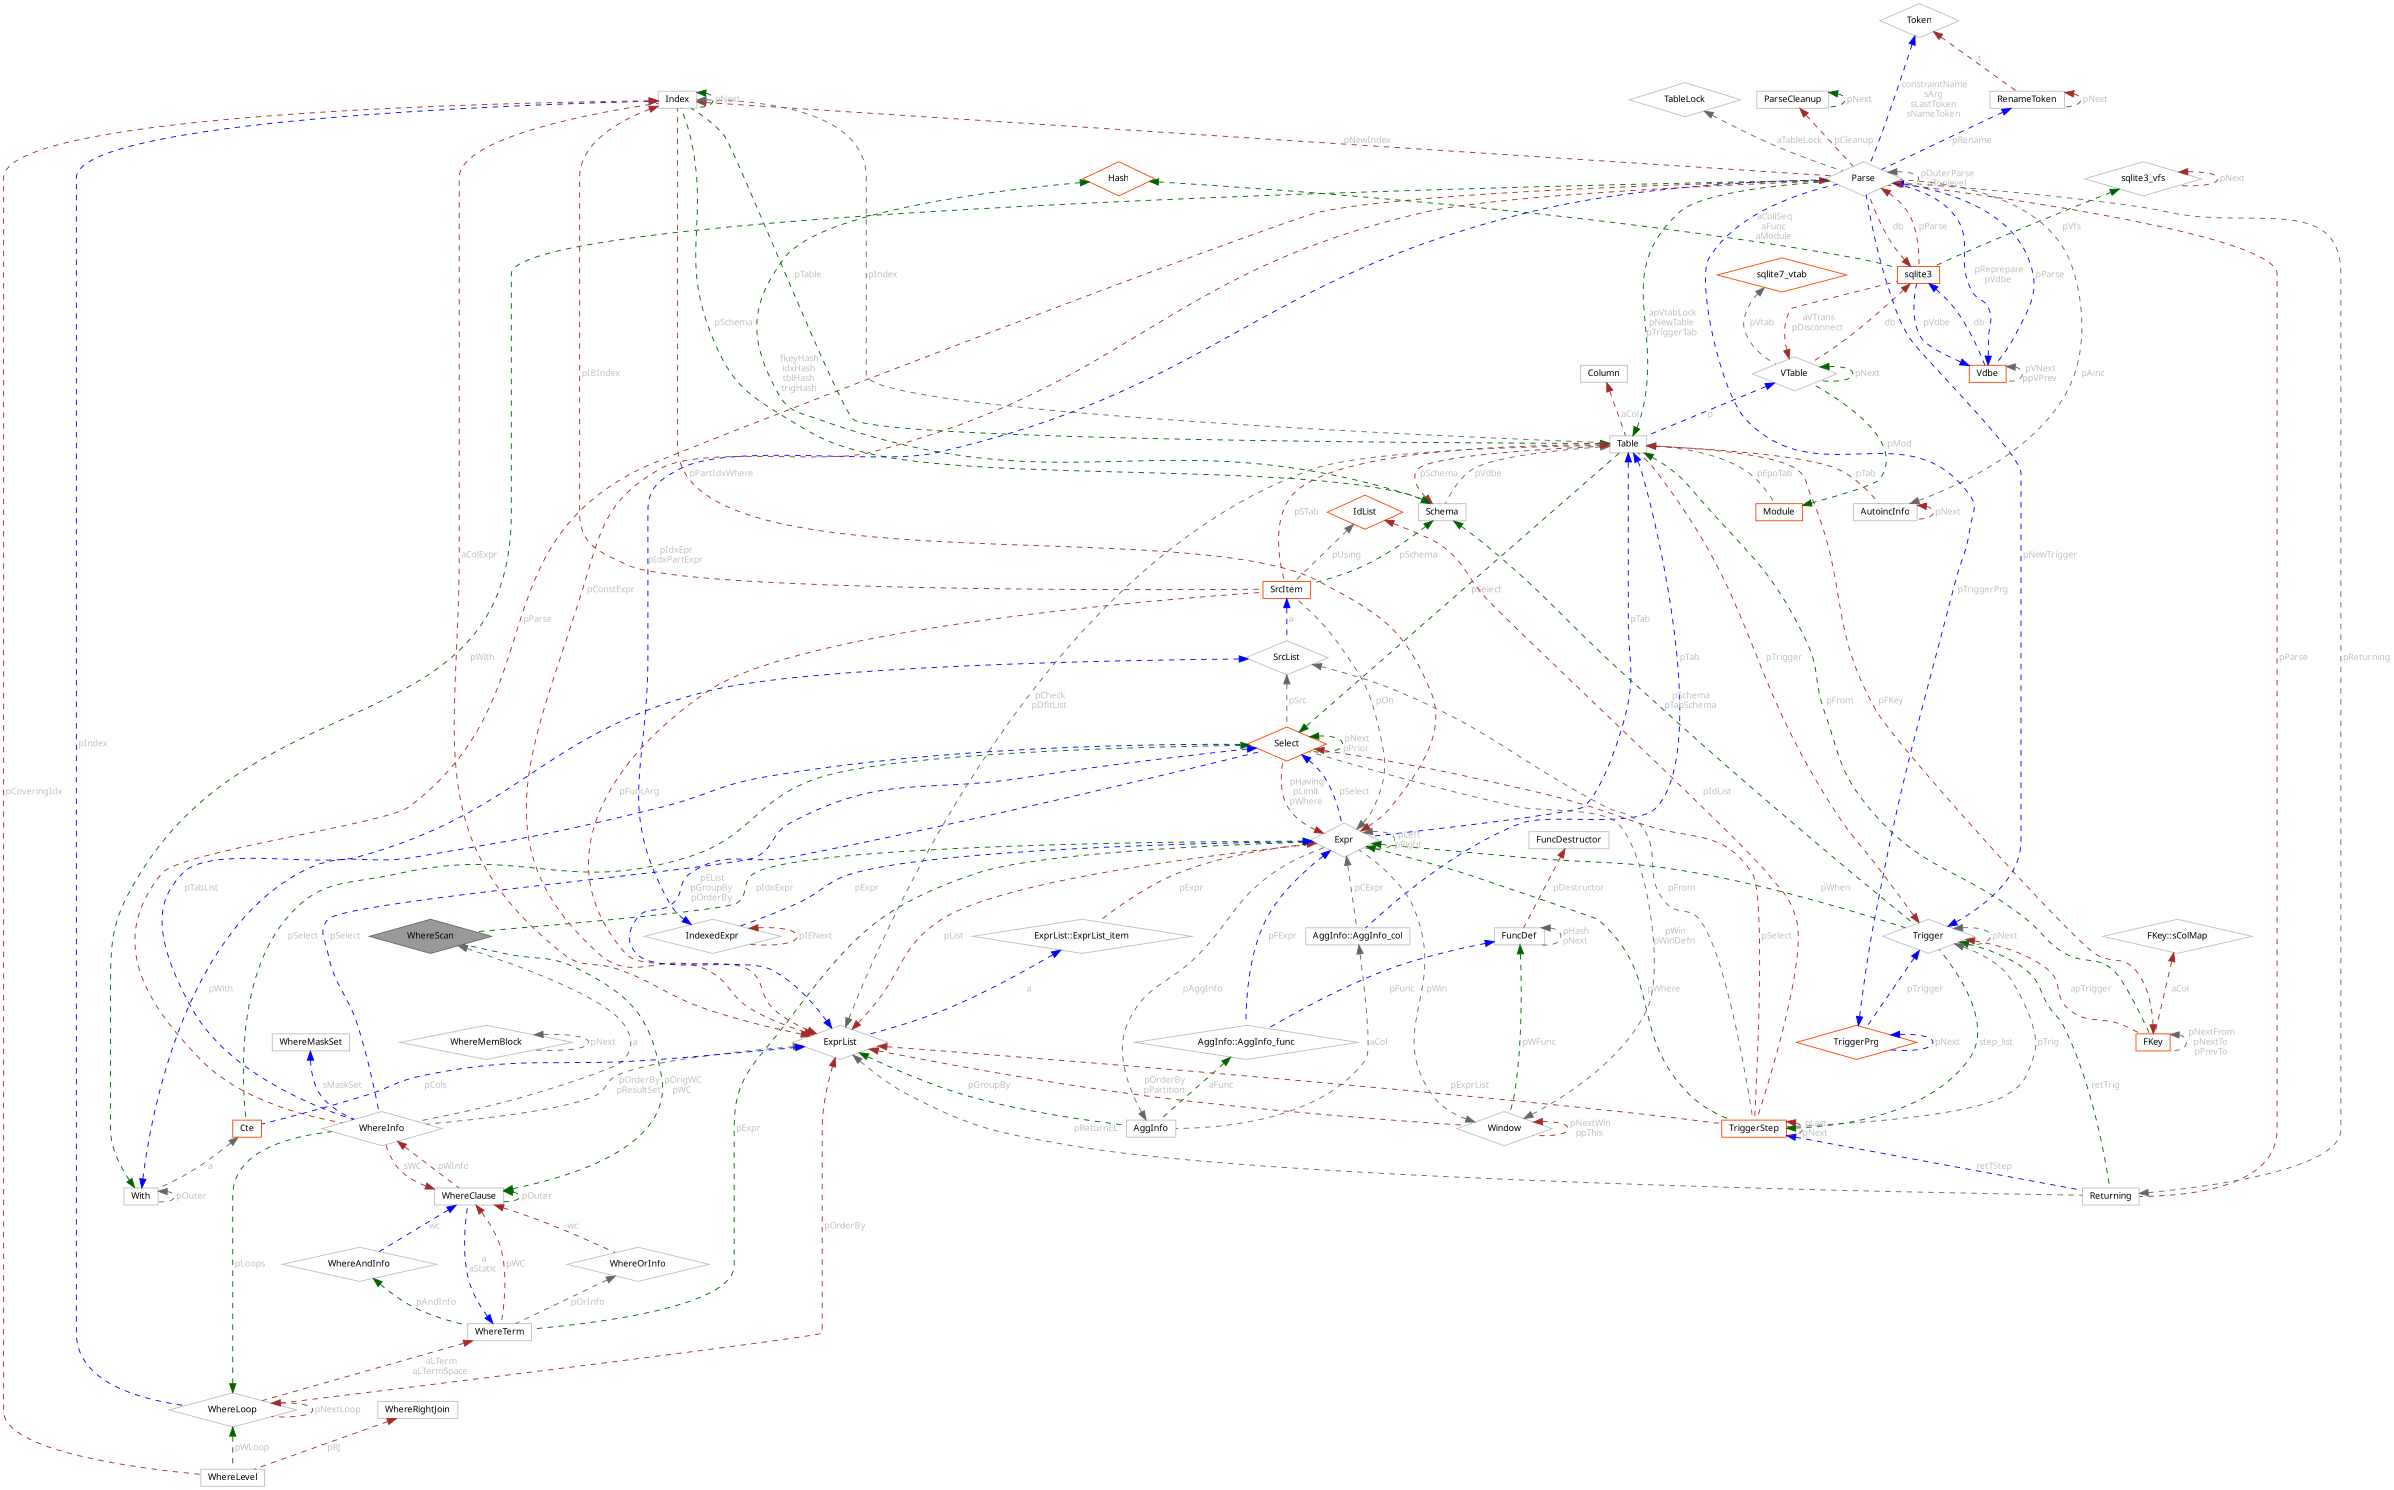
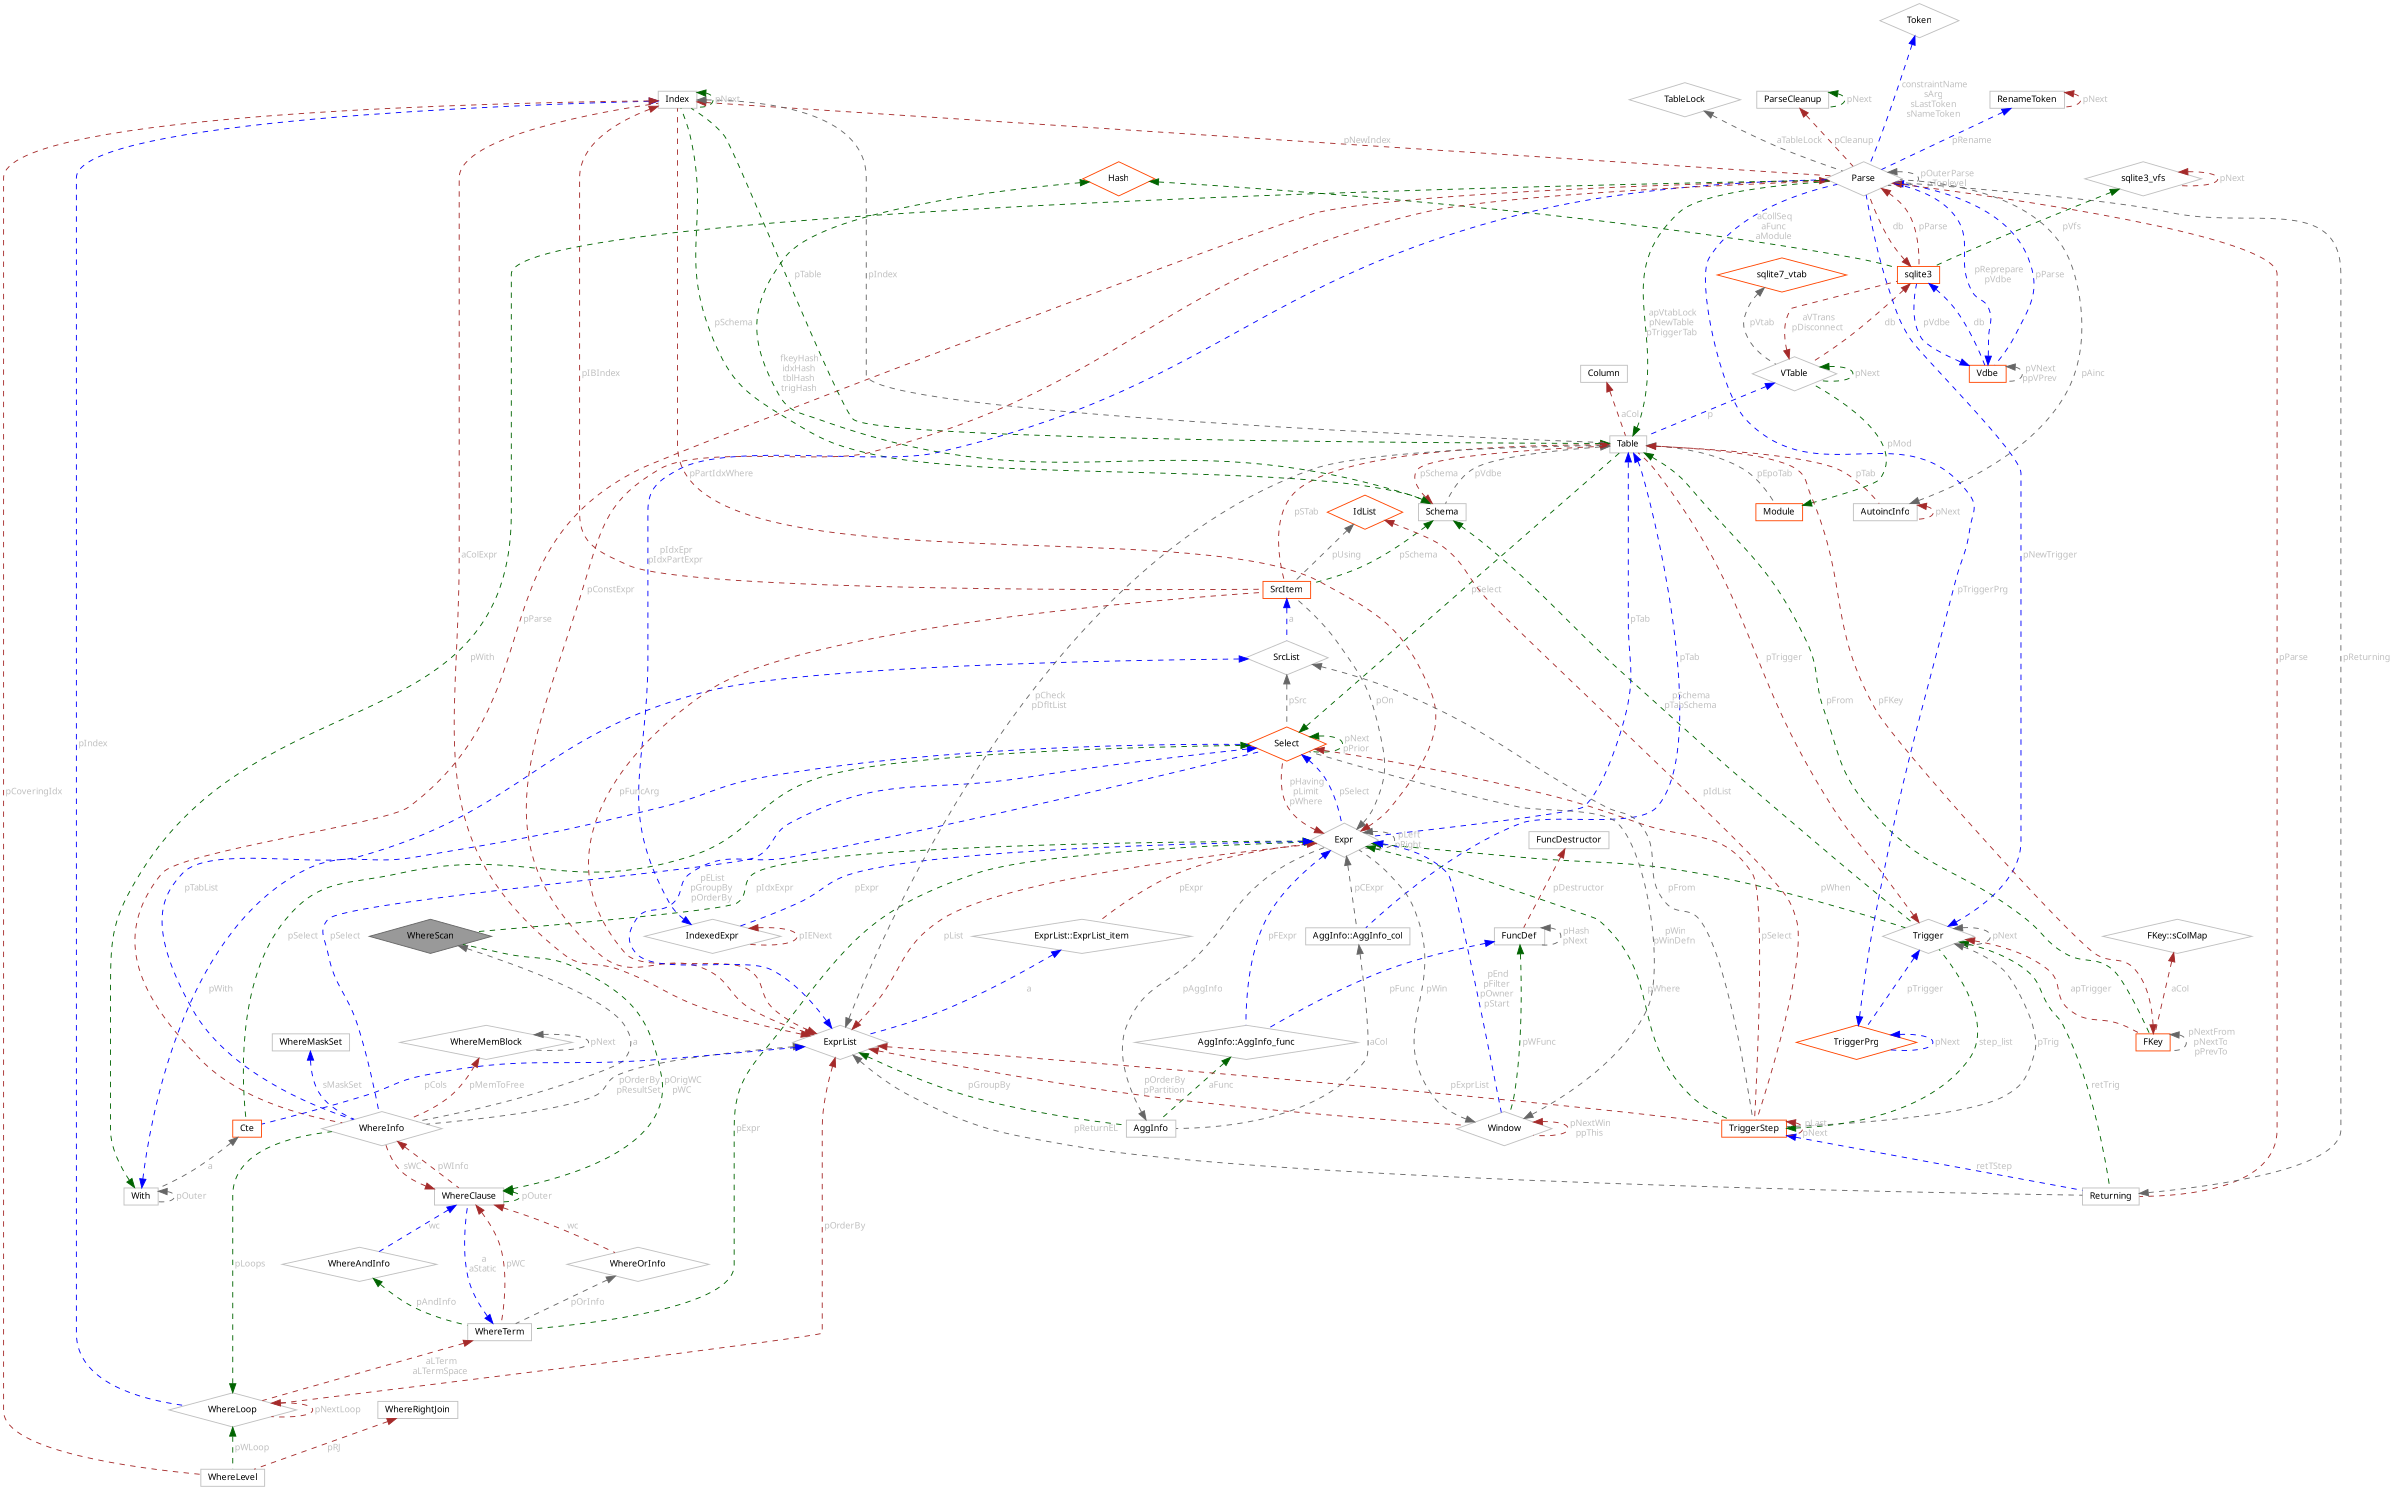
(1979, 64) -> none
none -> (1469, 957)
none -> (447, 1099)
